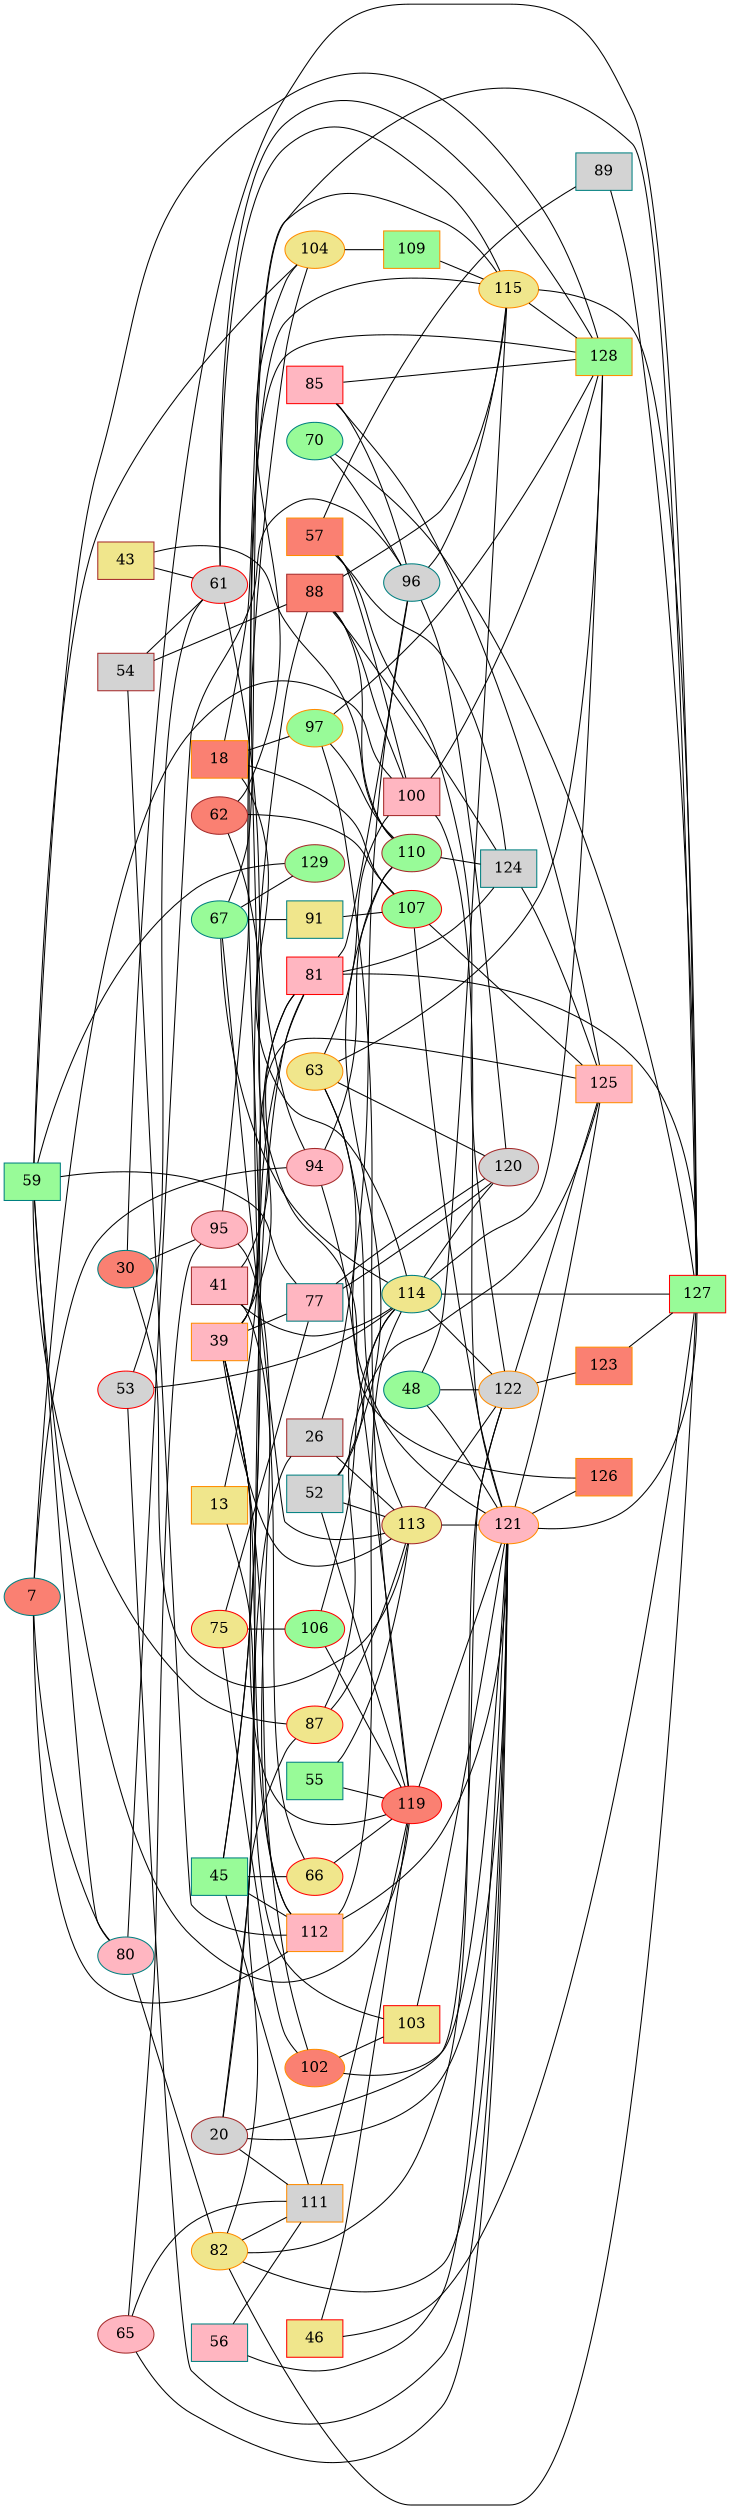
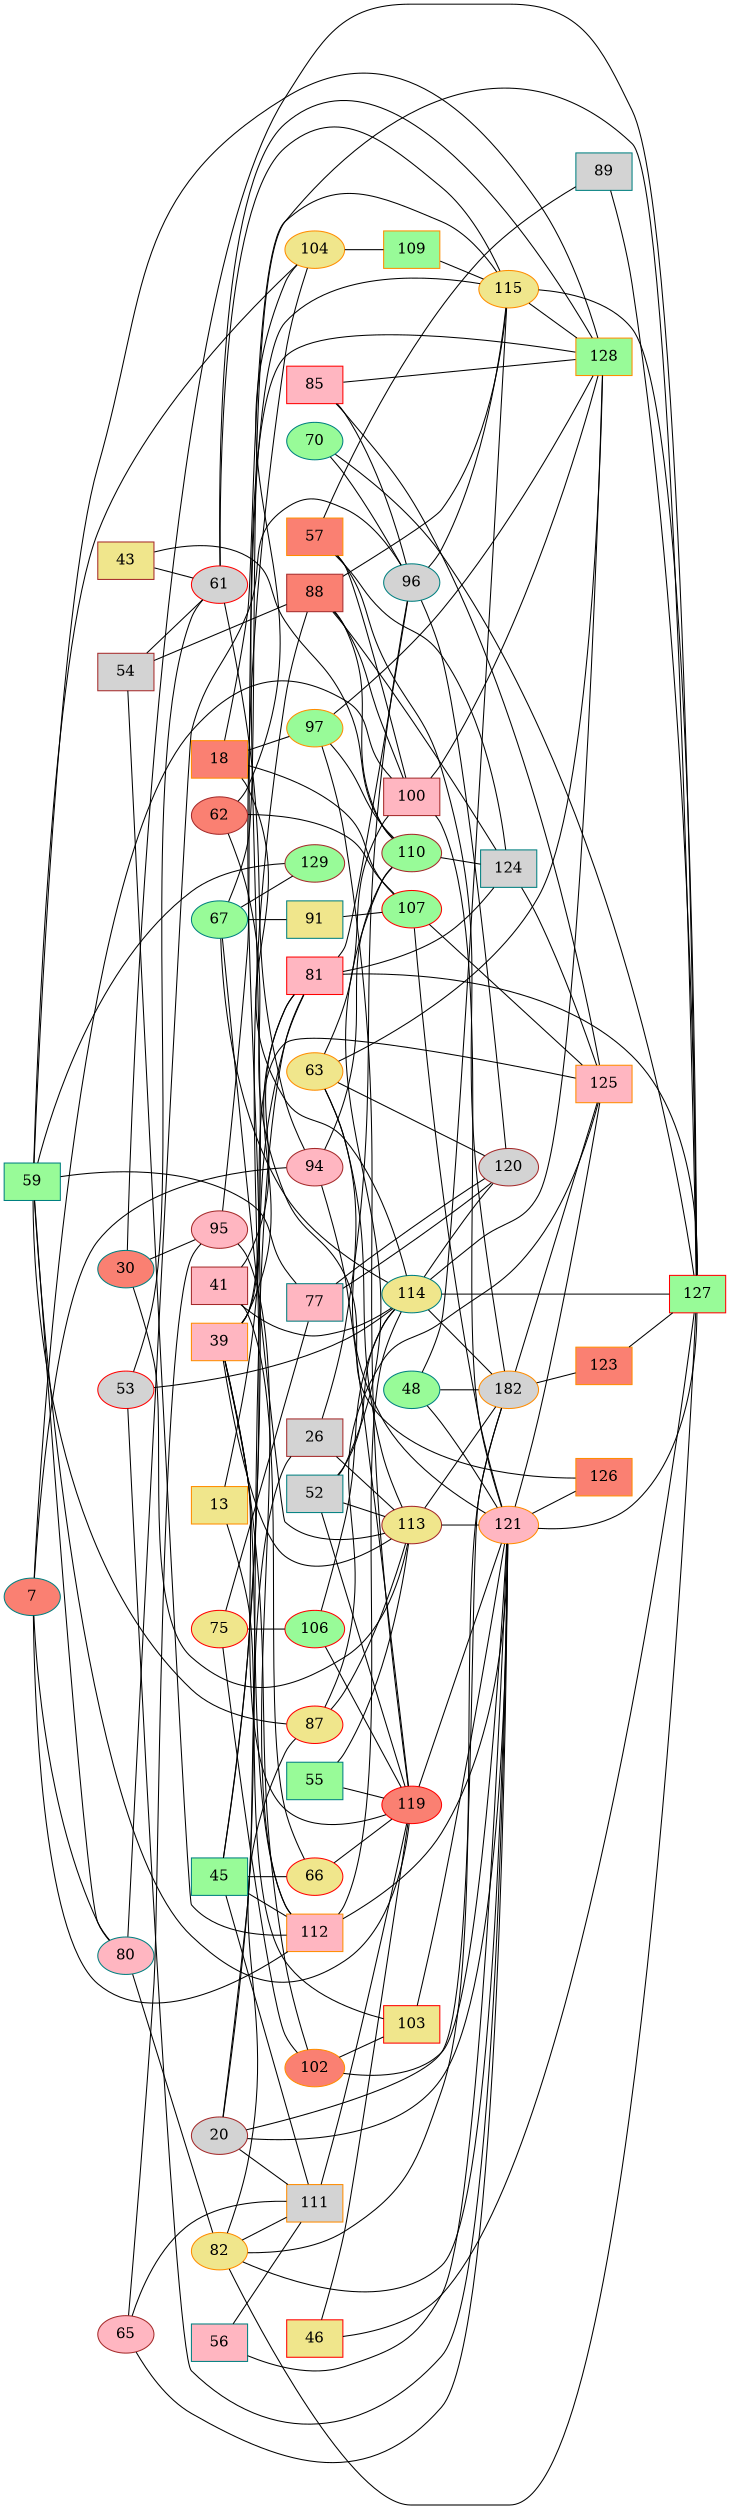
(275, 1319) -> none
(509, 1390) -> (509, 1390)
